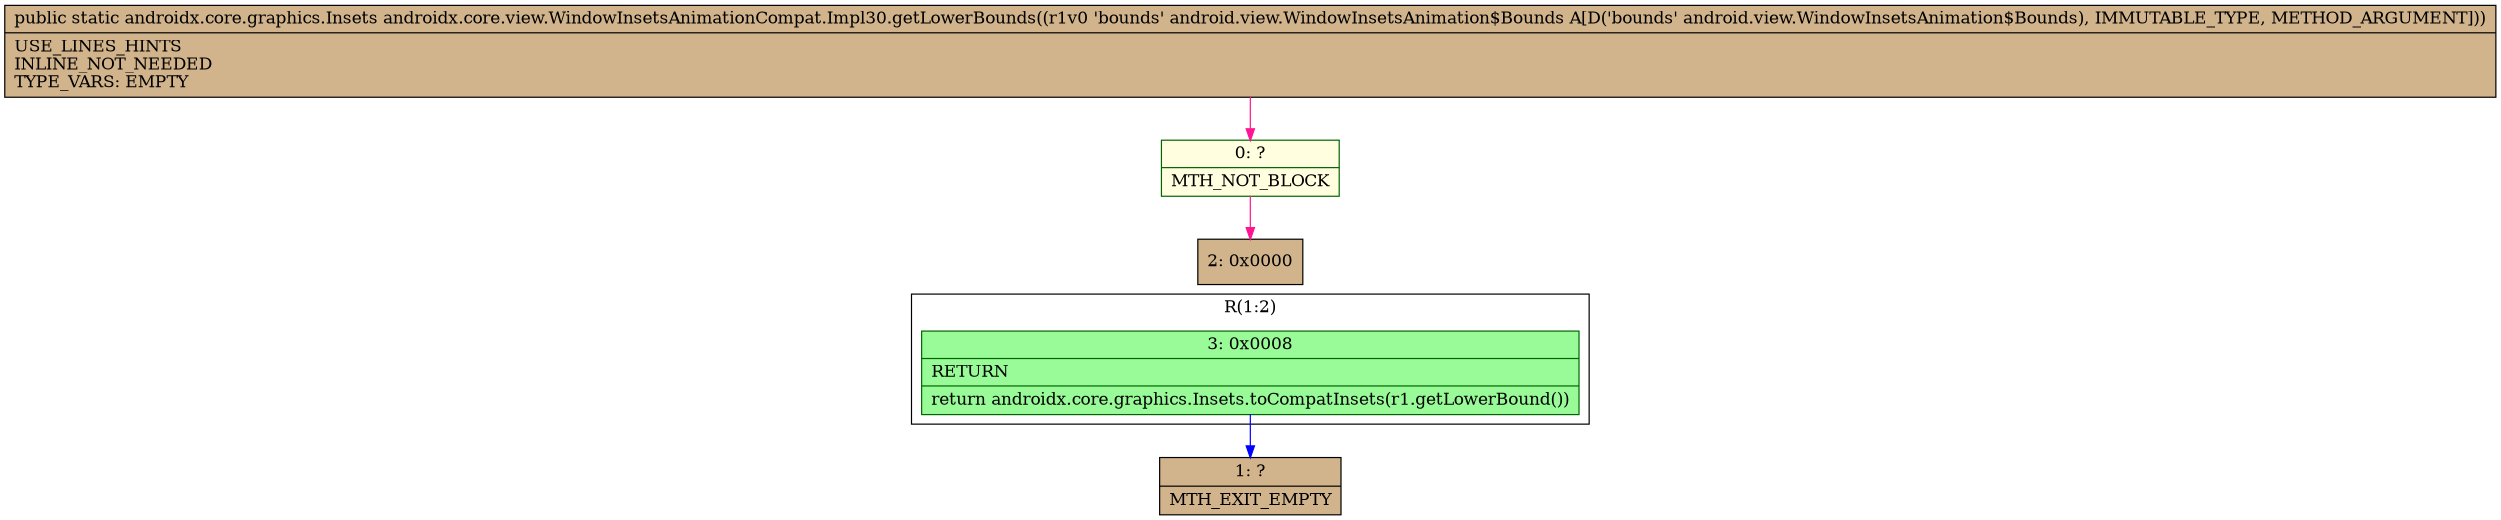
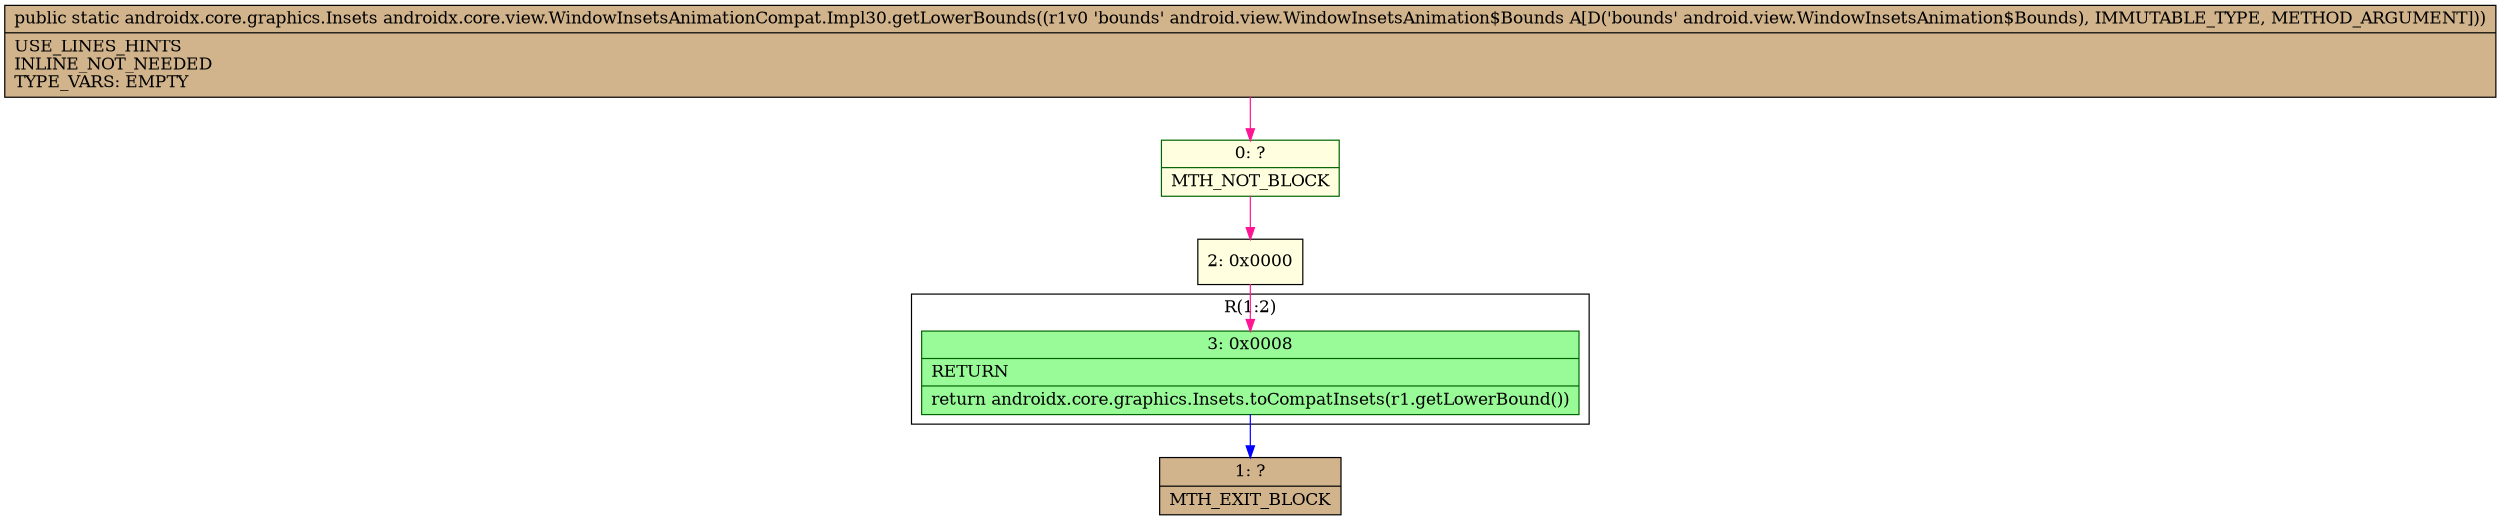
(1250, 262) -> (1250, 262)
none -> (1250, 302)
(1250, 500) -> (1250, 500)
